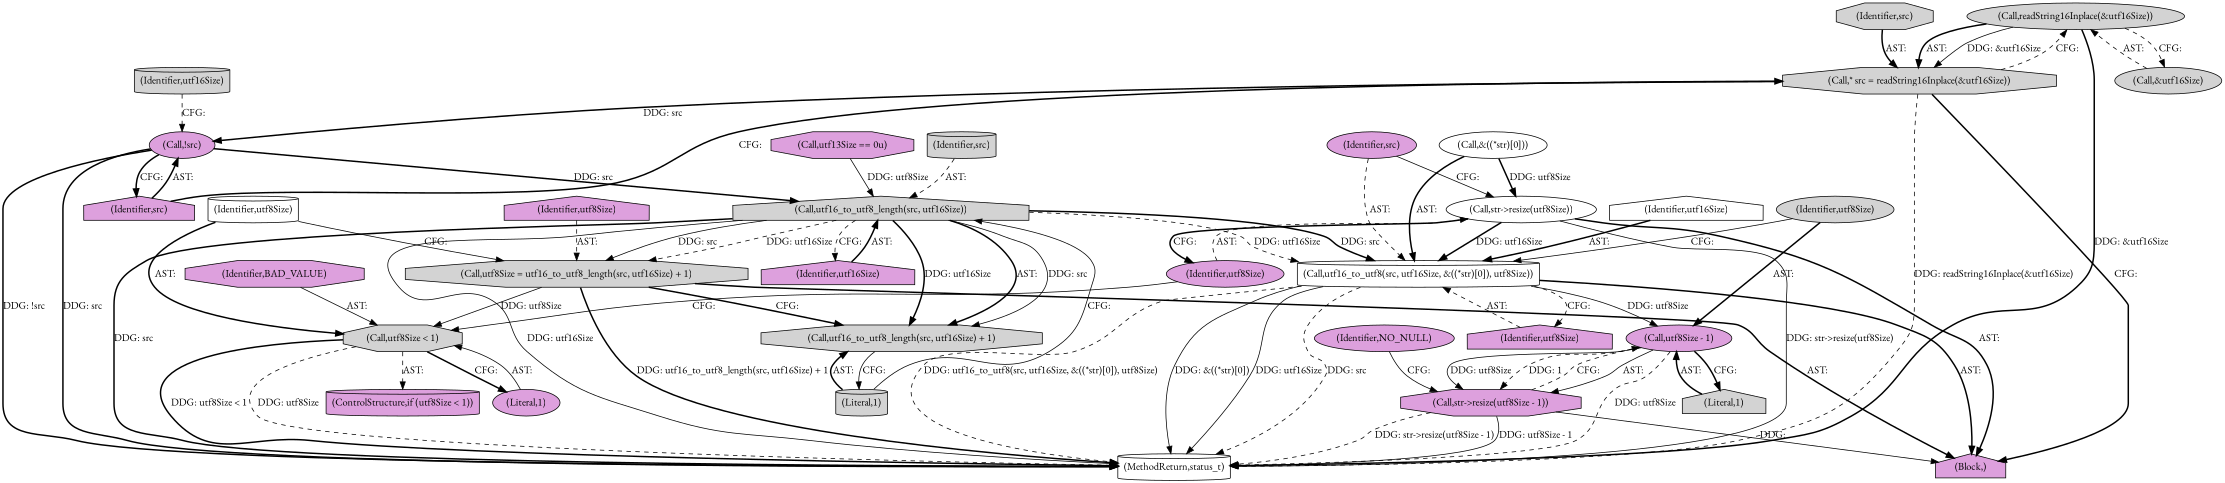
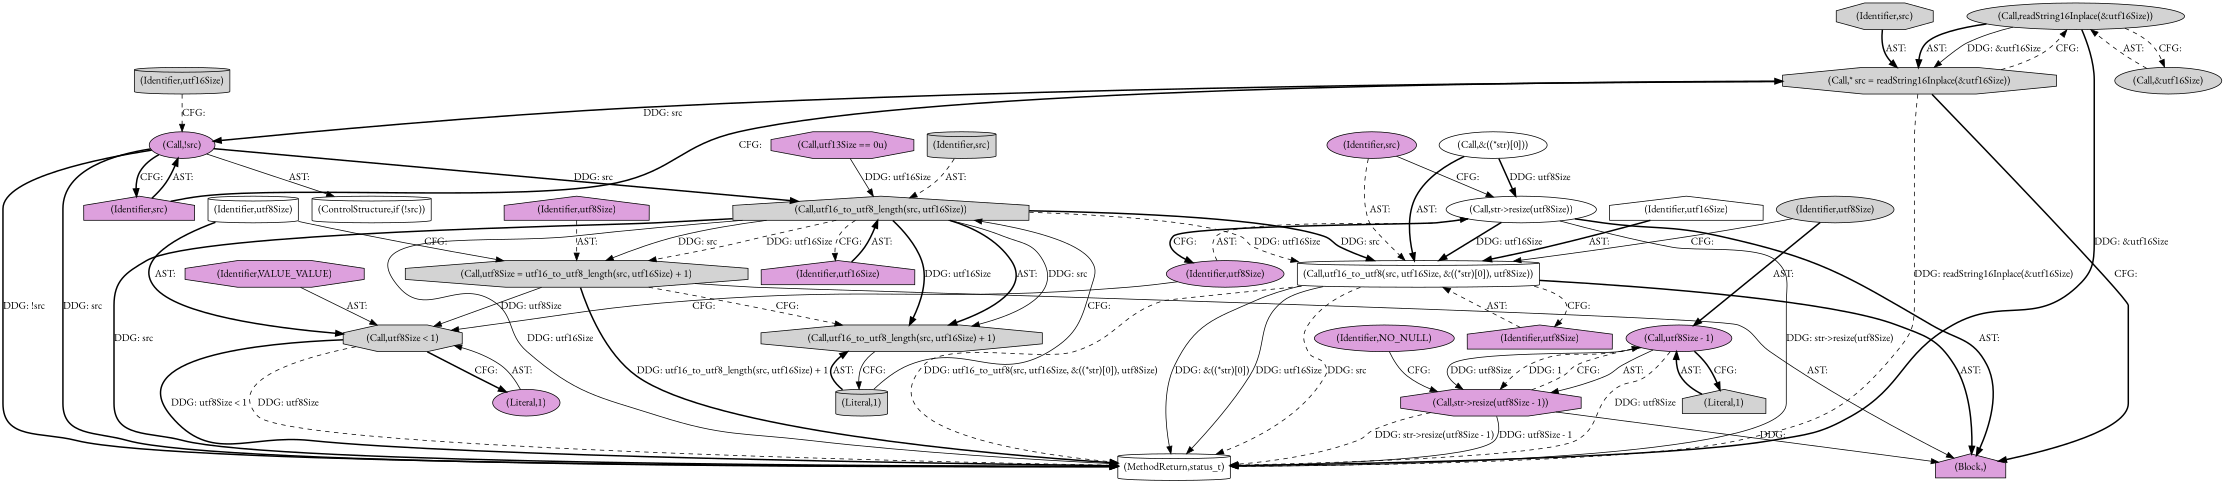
(898, 177) -> (898, 177)
none -> (372, 209)
(275, 274) -> (275, 274)
(1592, 300) -> none
(742, 305) -> (742, 305)
(1340, 306) -> (1340, 306)
(403, 403) -> none
